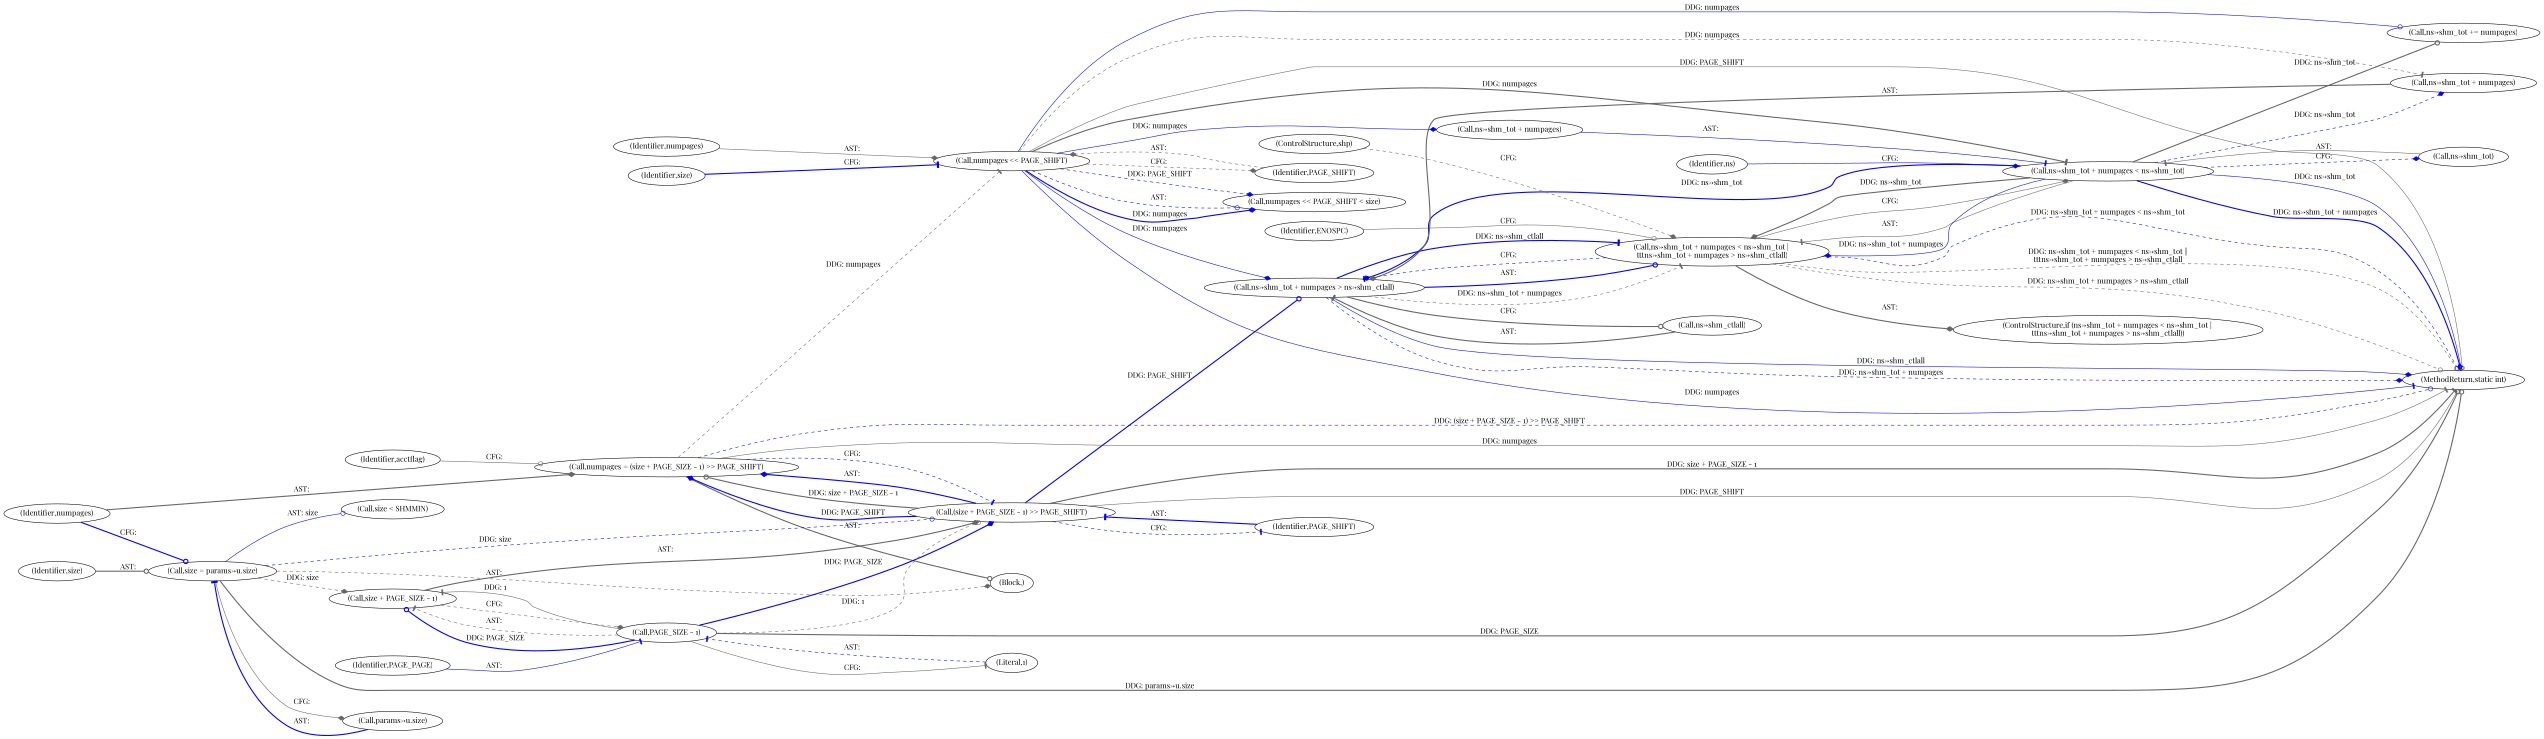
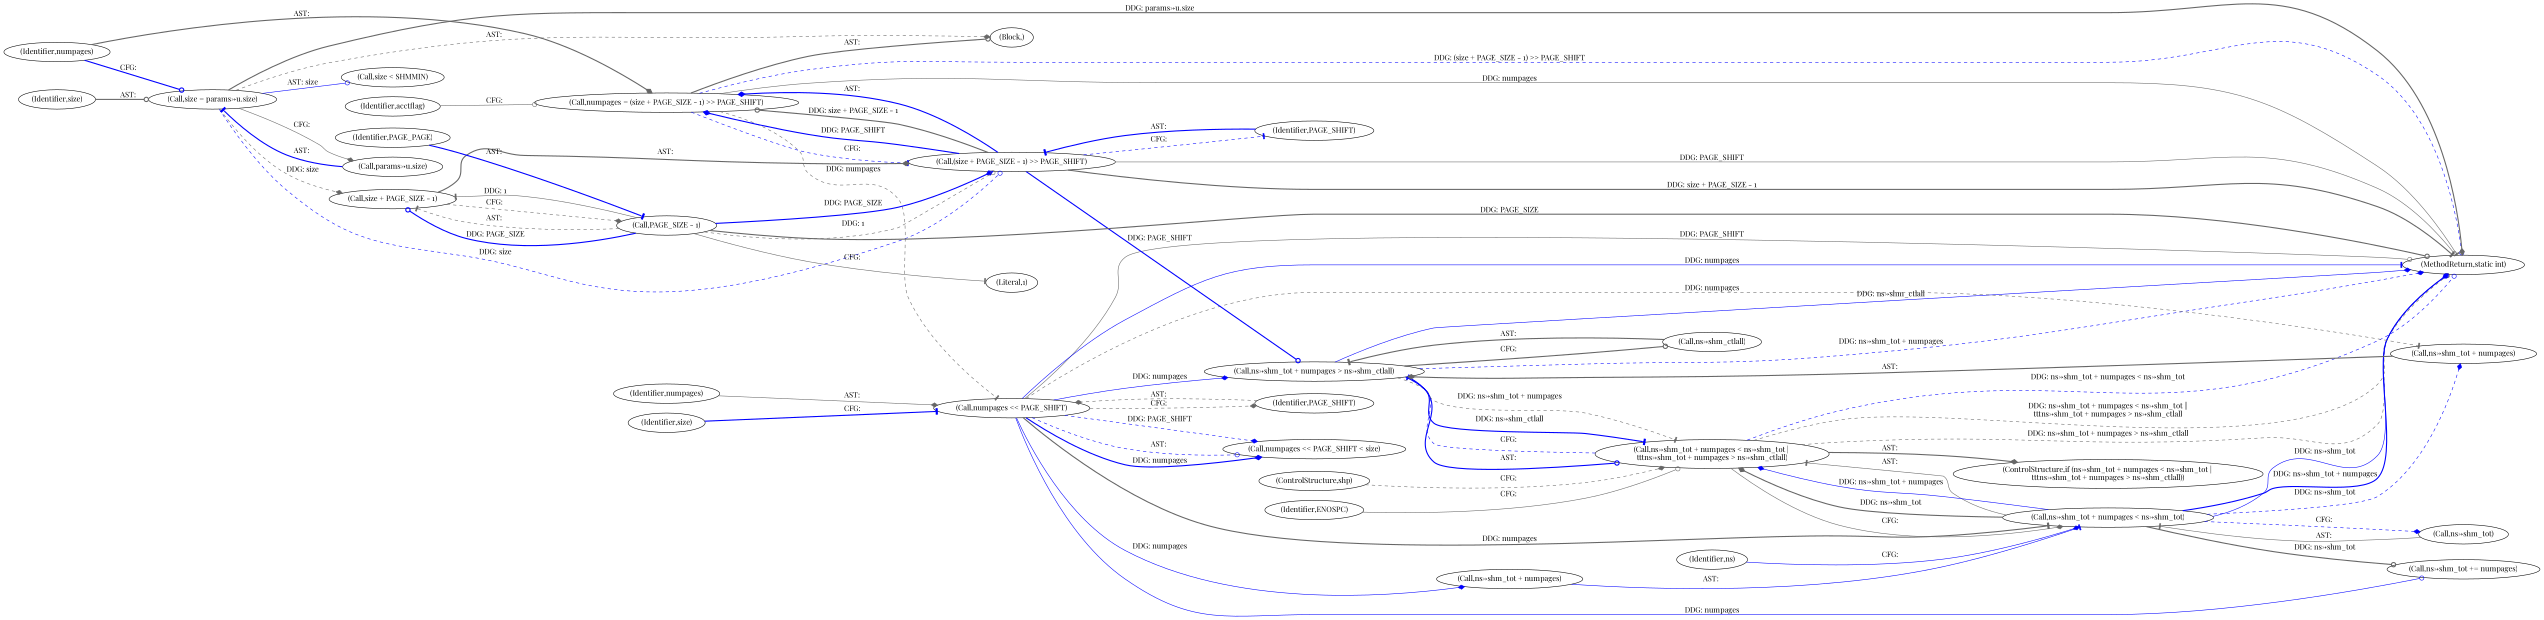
(1680, 198) -> none
(847, 655) -> none
(544, 667) -> (536, 178)
(1403, 690) -> (1413, 13)
